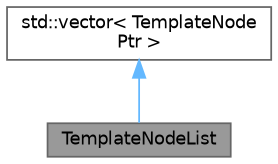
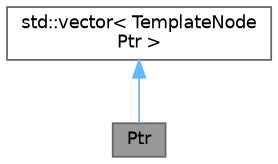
(139, 140) -> (139, 140)
